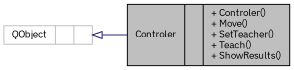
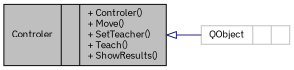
(115, 35) -> (189, 35)
